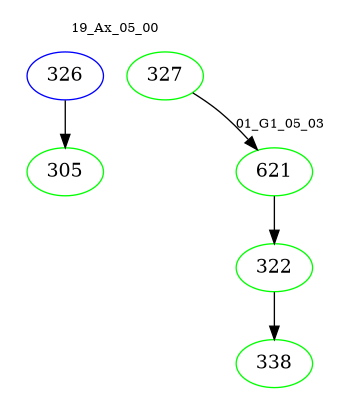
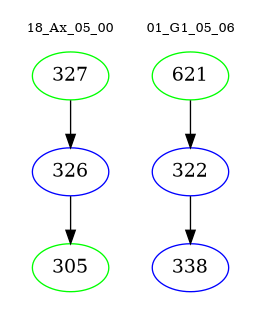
(115, 29) -> (71, 29)
(234, 125) -> (71, 117)
(280, 125) -> (191, 29)
(274, 268) -> (190, 172)
(274, 364) -> (190, 268)
